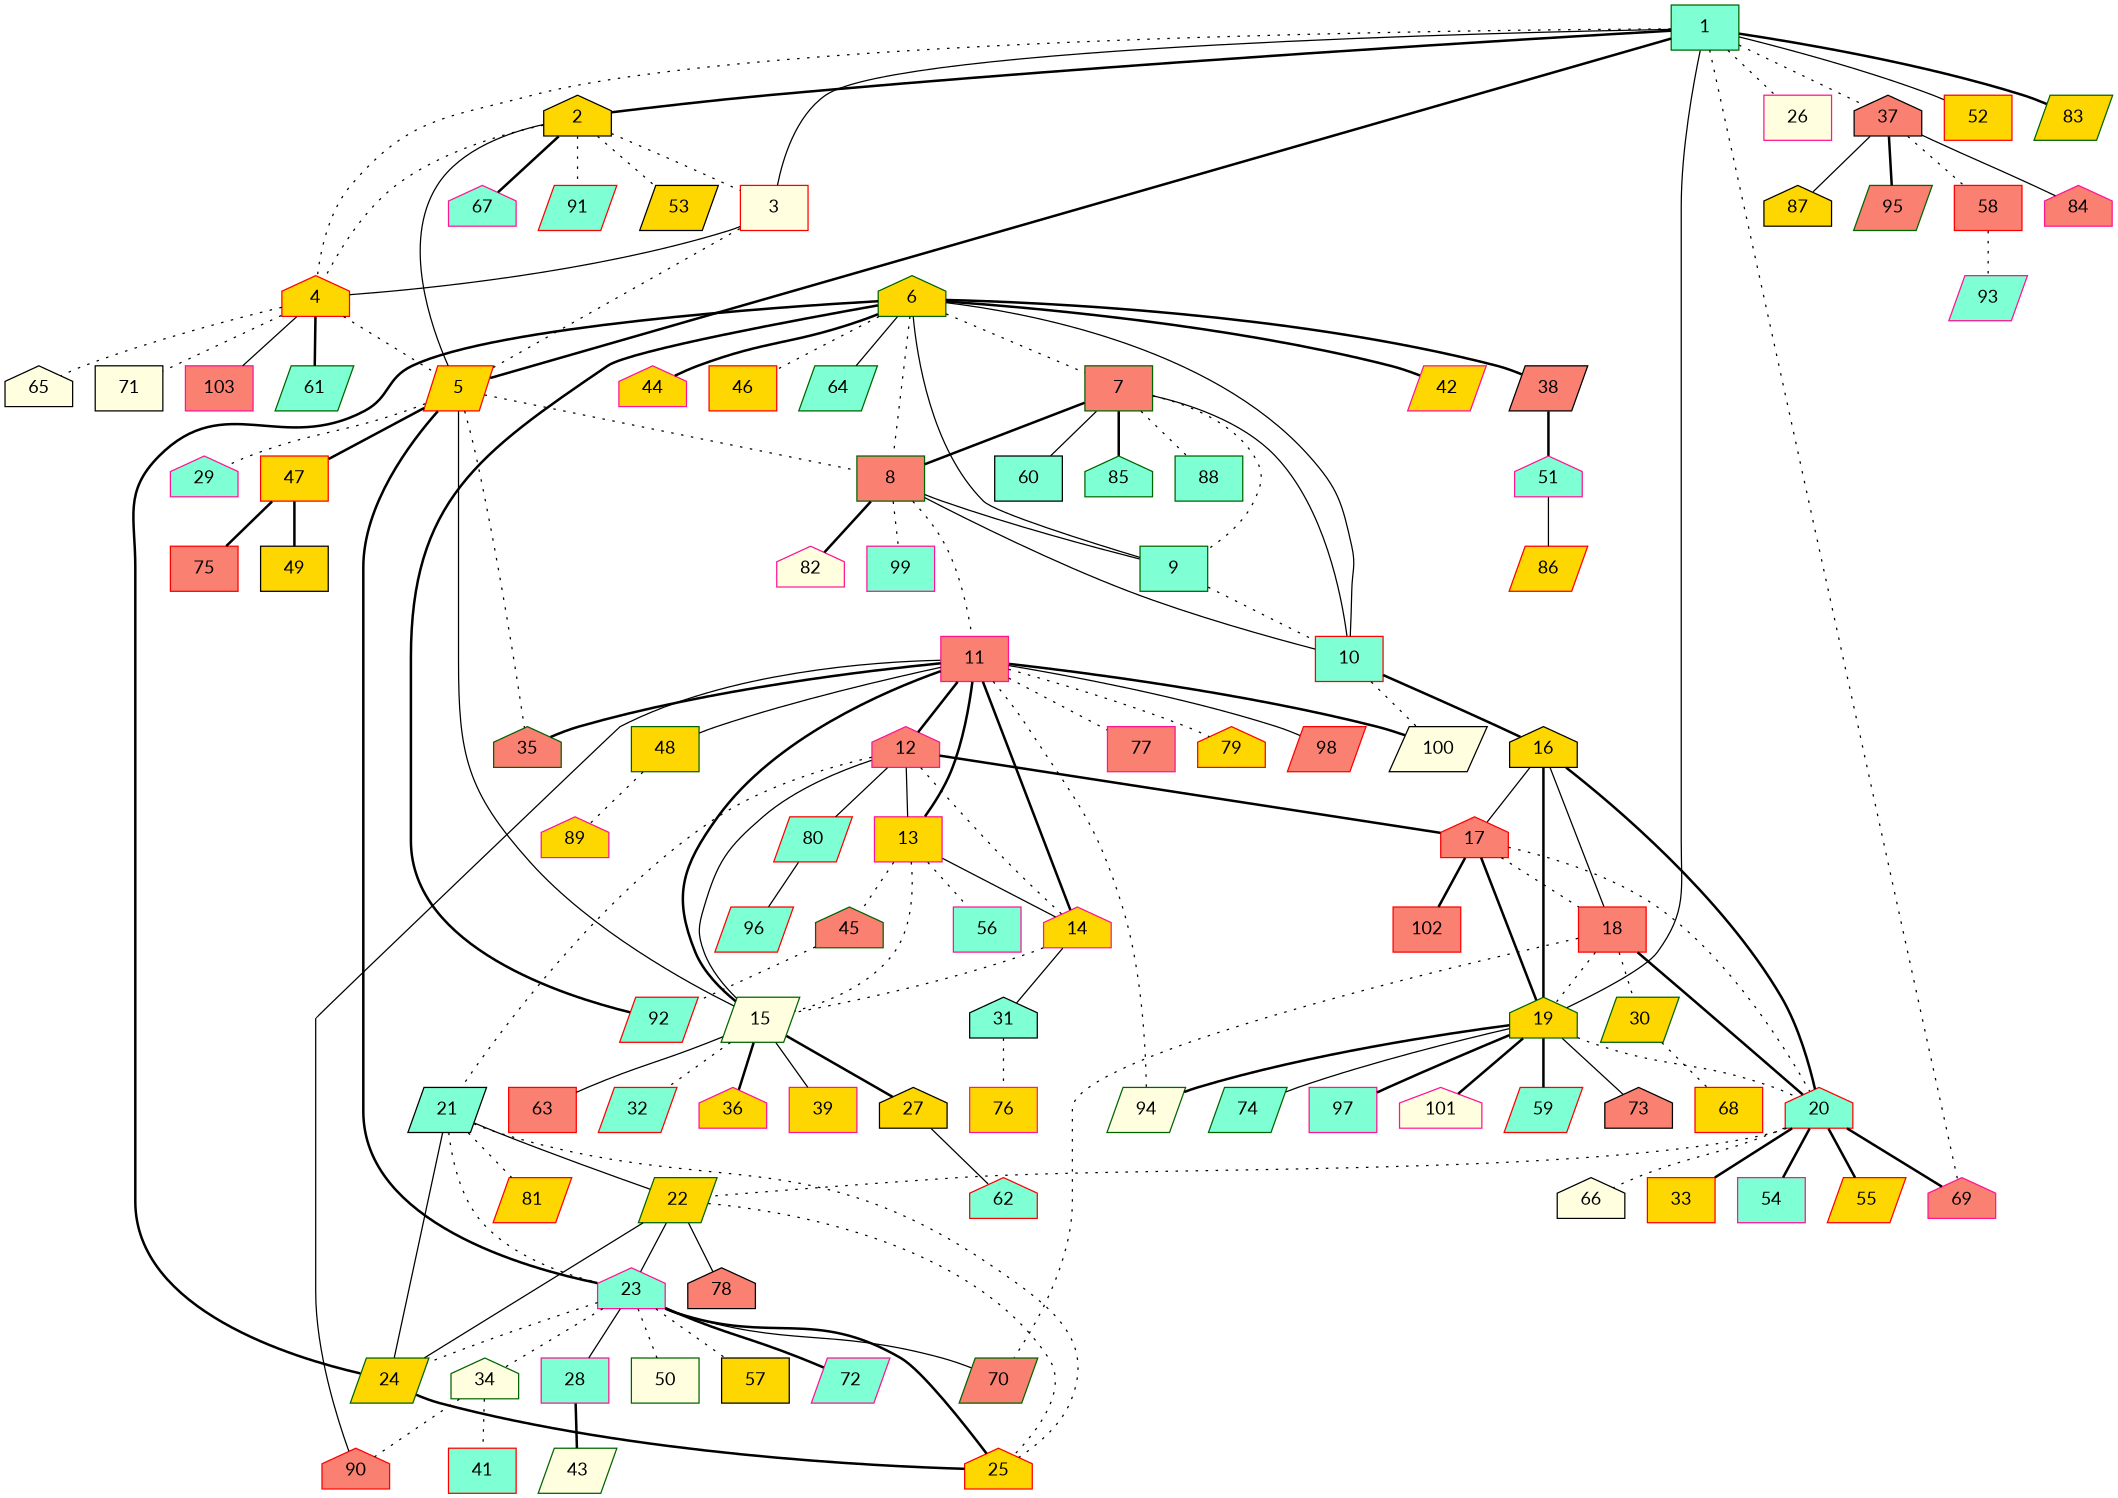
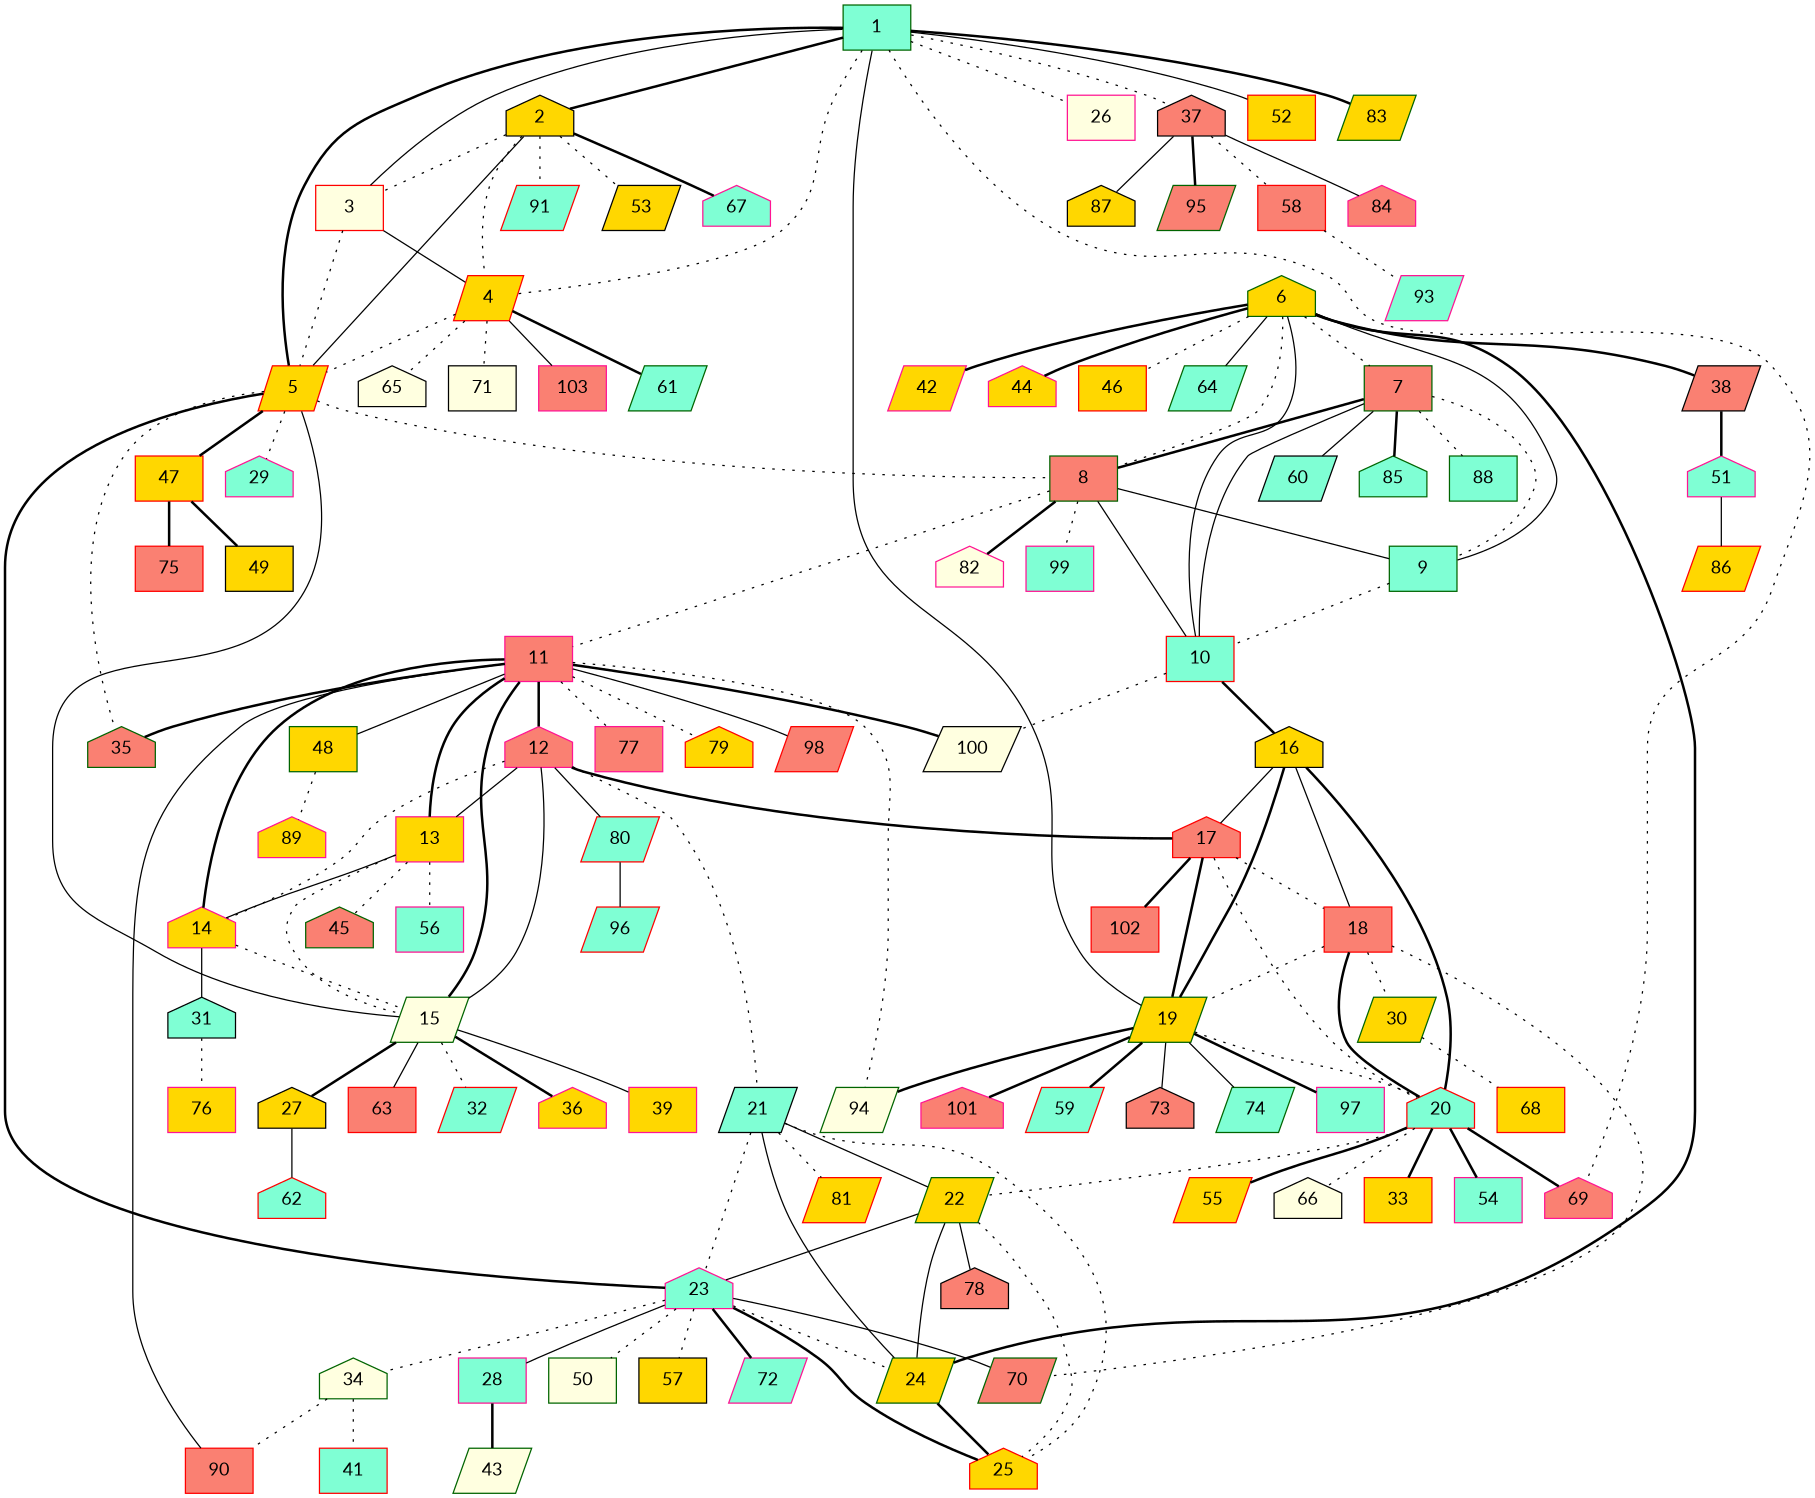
(316, 298) -> (489, 298)
(1029, 479) -> (1298, 479)
(659, 1020) -> none
(1543, 1020) -> (1168, 1020)
(1441, 1110) -> (962, 1110)
(356, 1471) -> (219, 1471)
